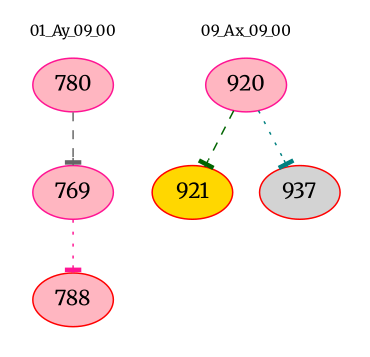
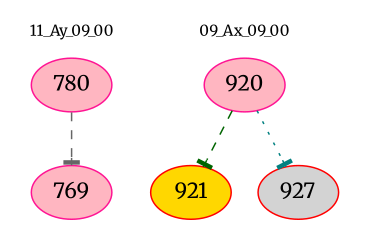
(73, 32) -> (72, 32)
(300, 192) -> (298, 192)
(73, 300) -> none
